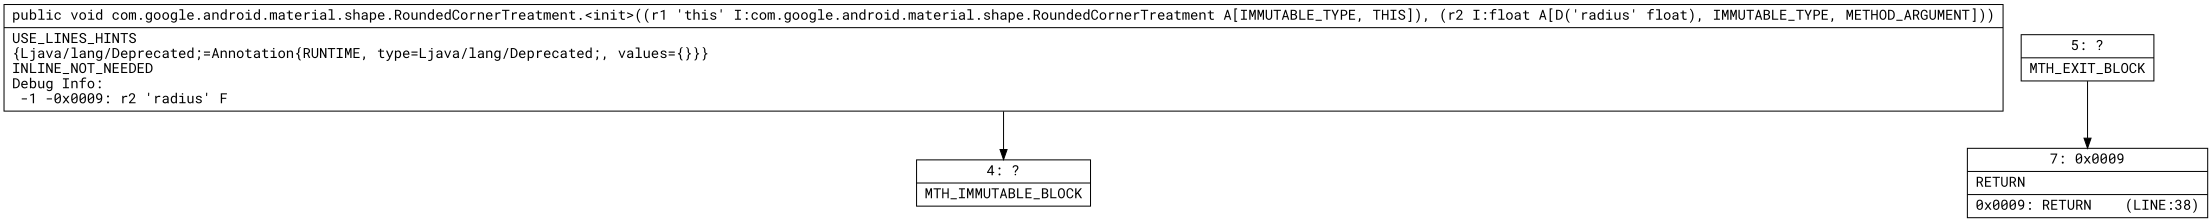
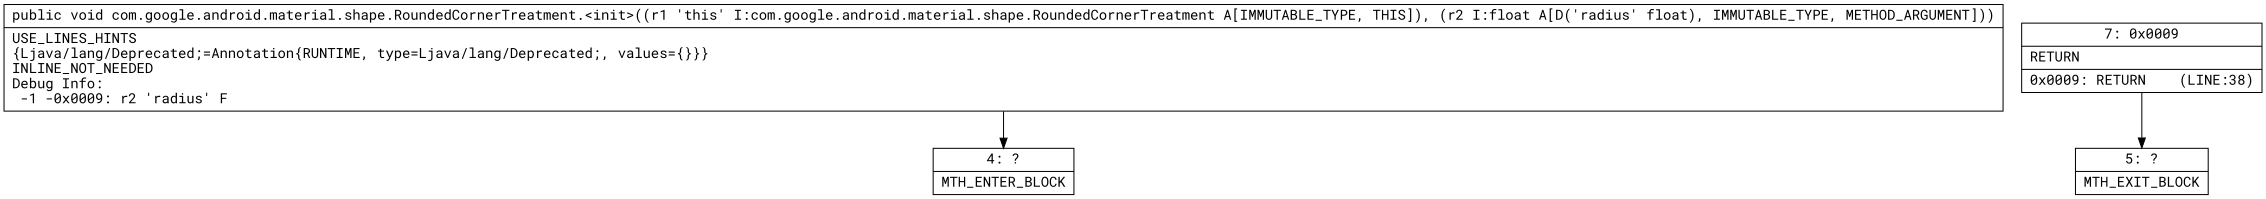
(2088, 110) -> (2142, 115)
(1004, 194) -> (1004, 183)
